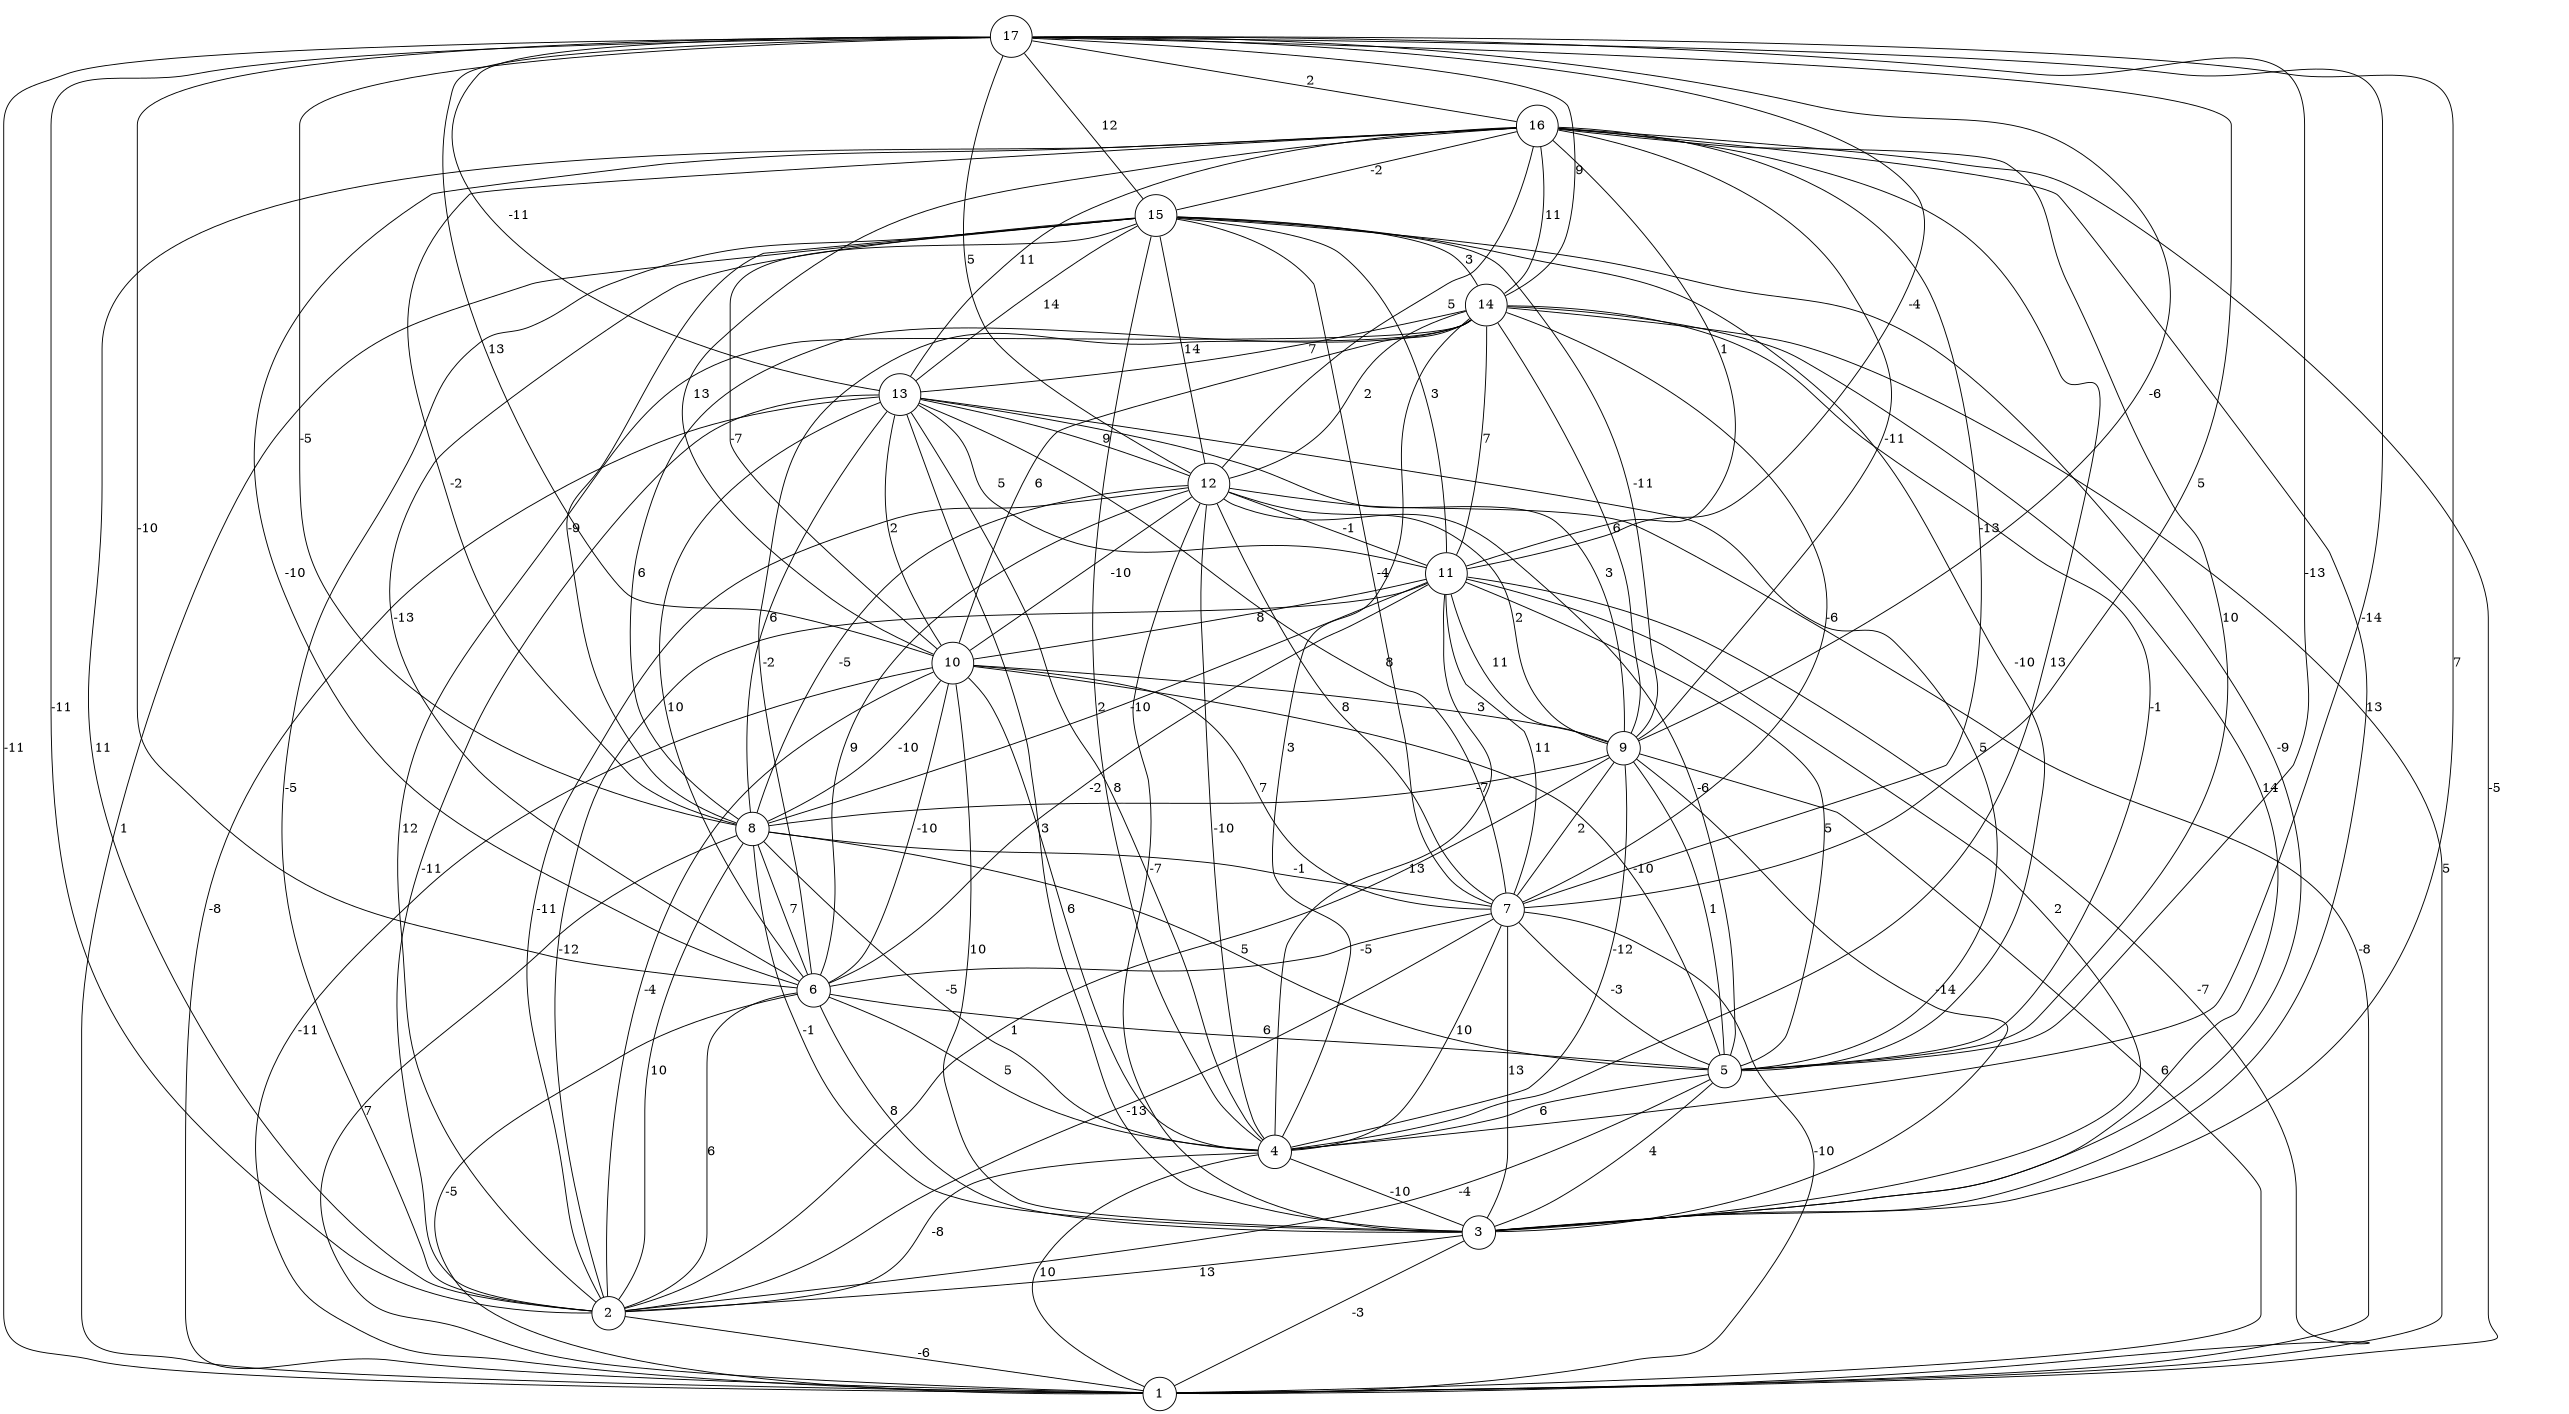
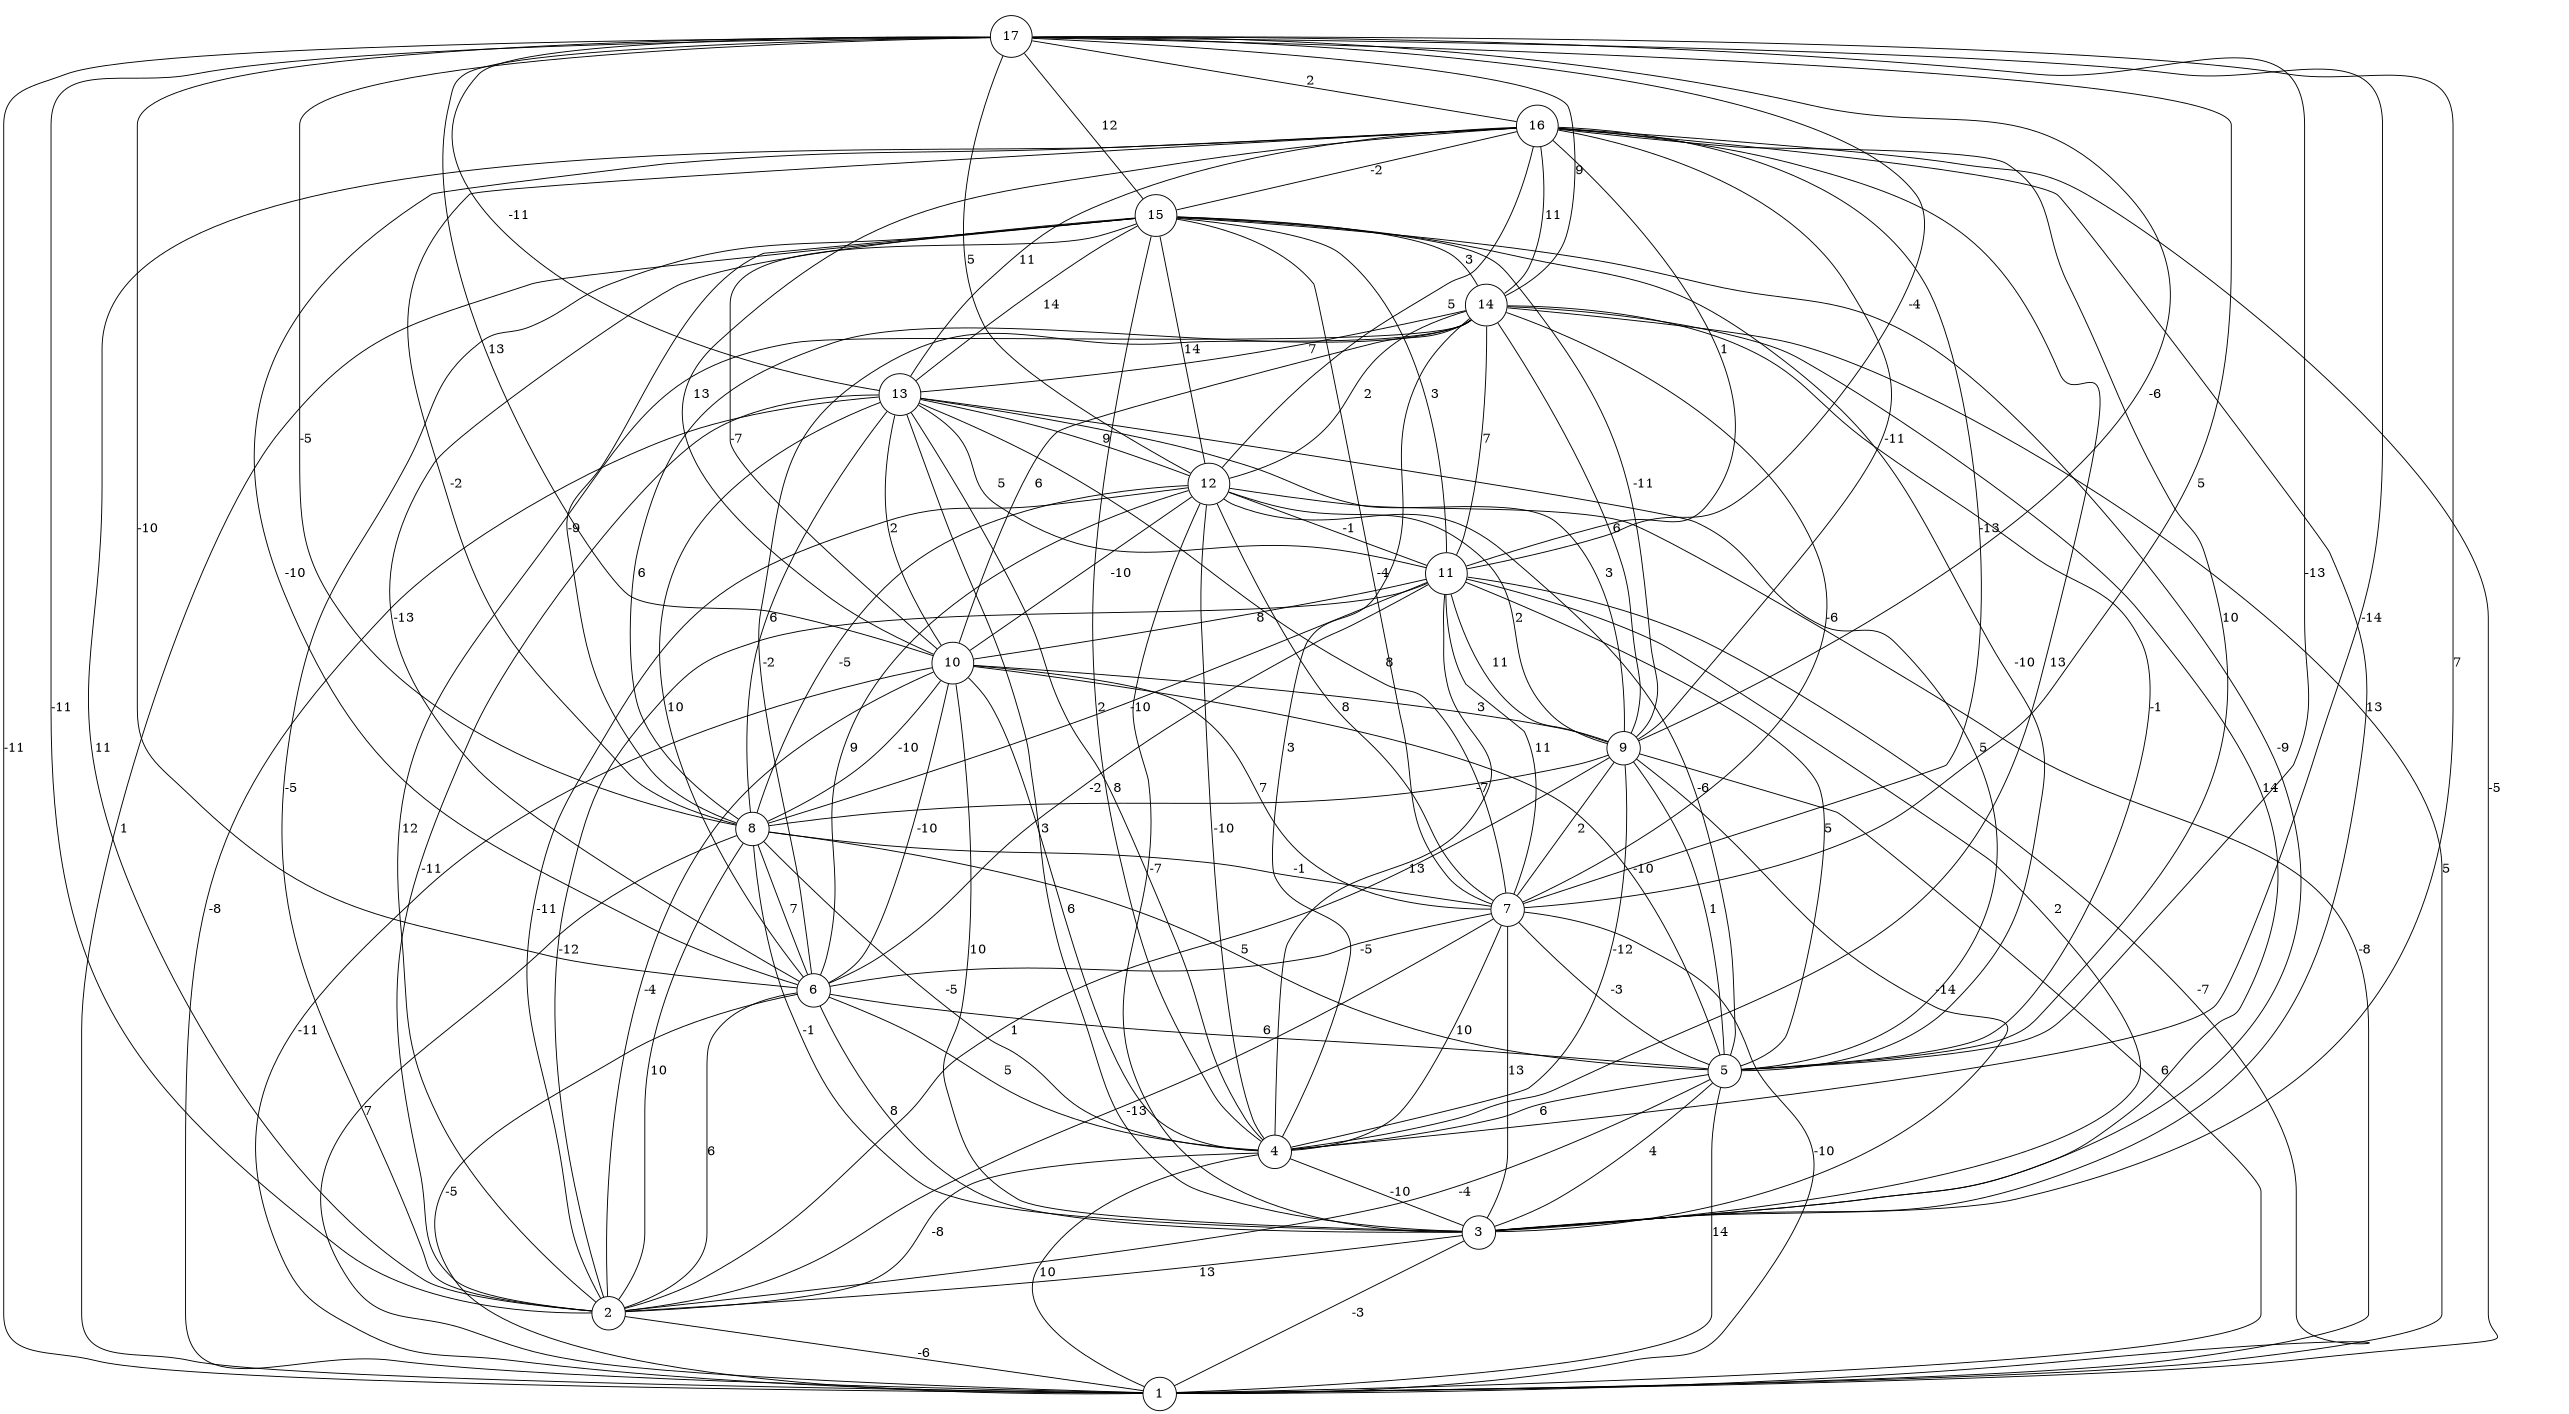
none -> (1563, 1363)
